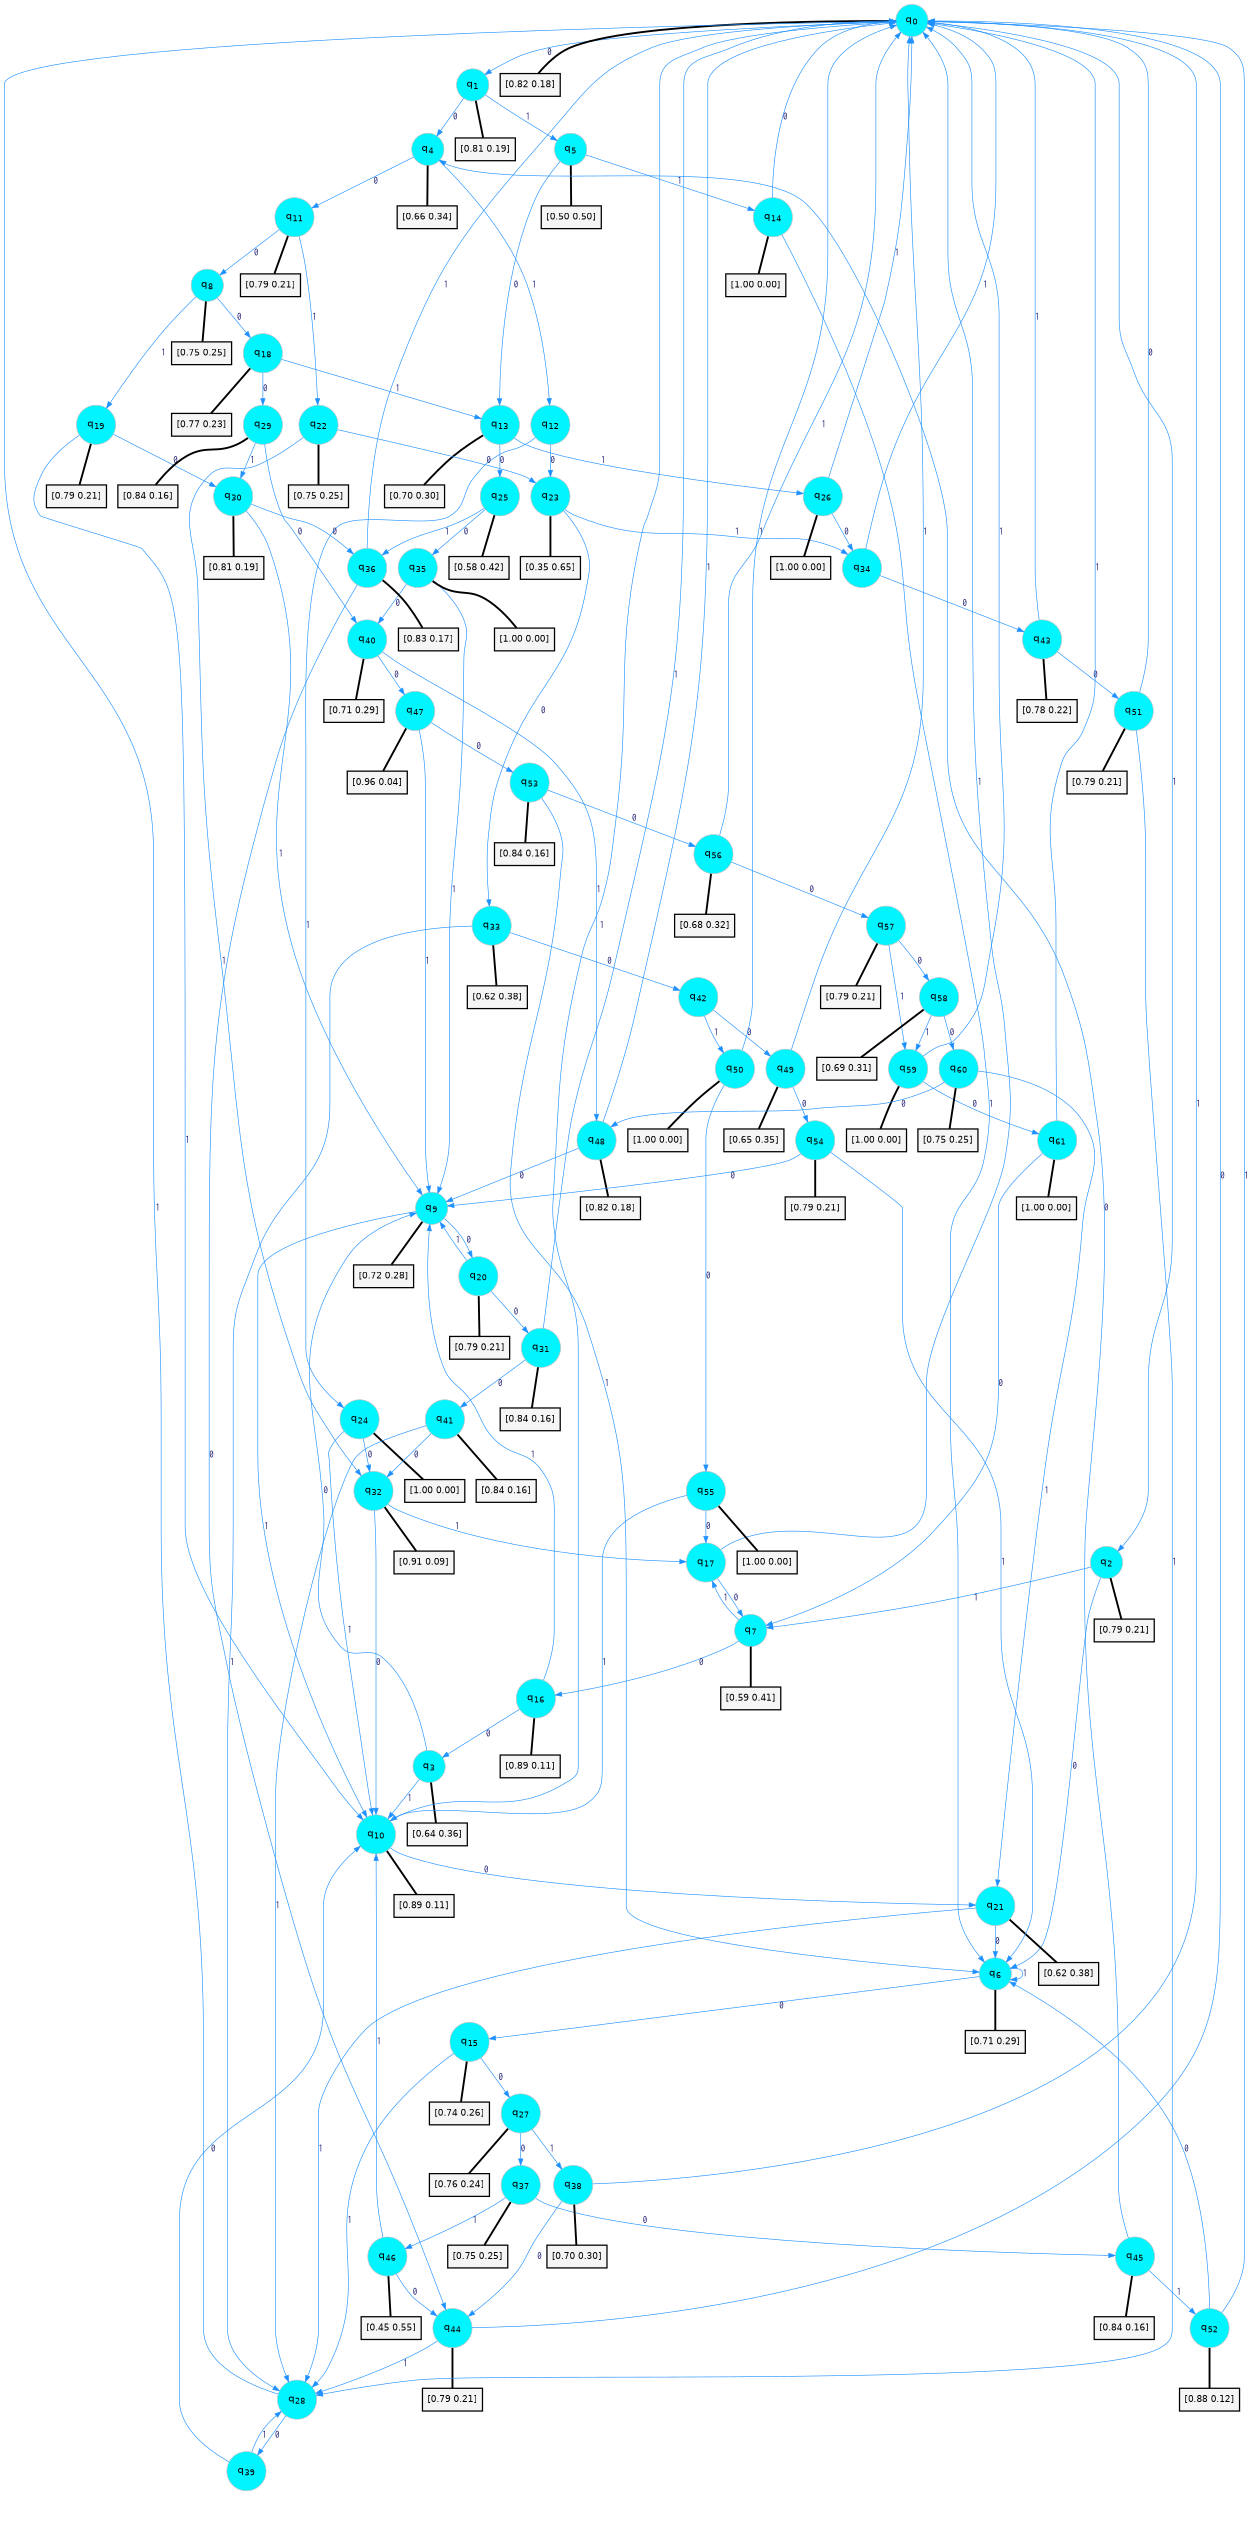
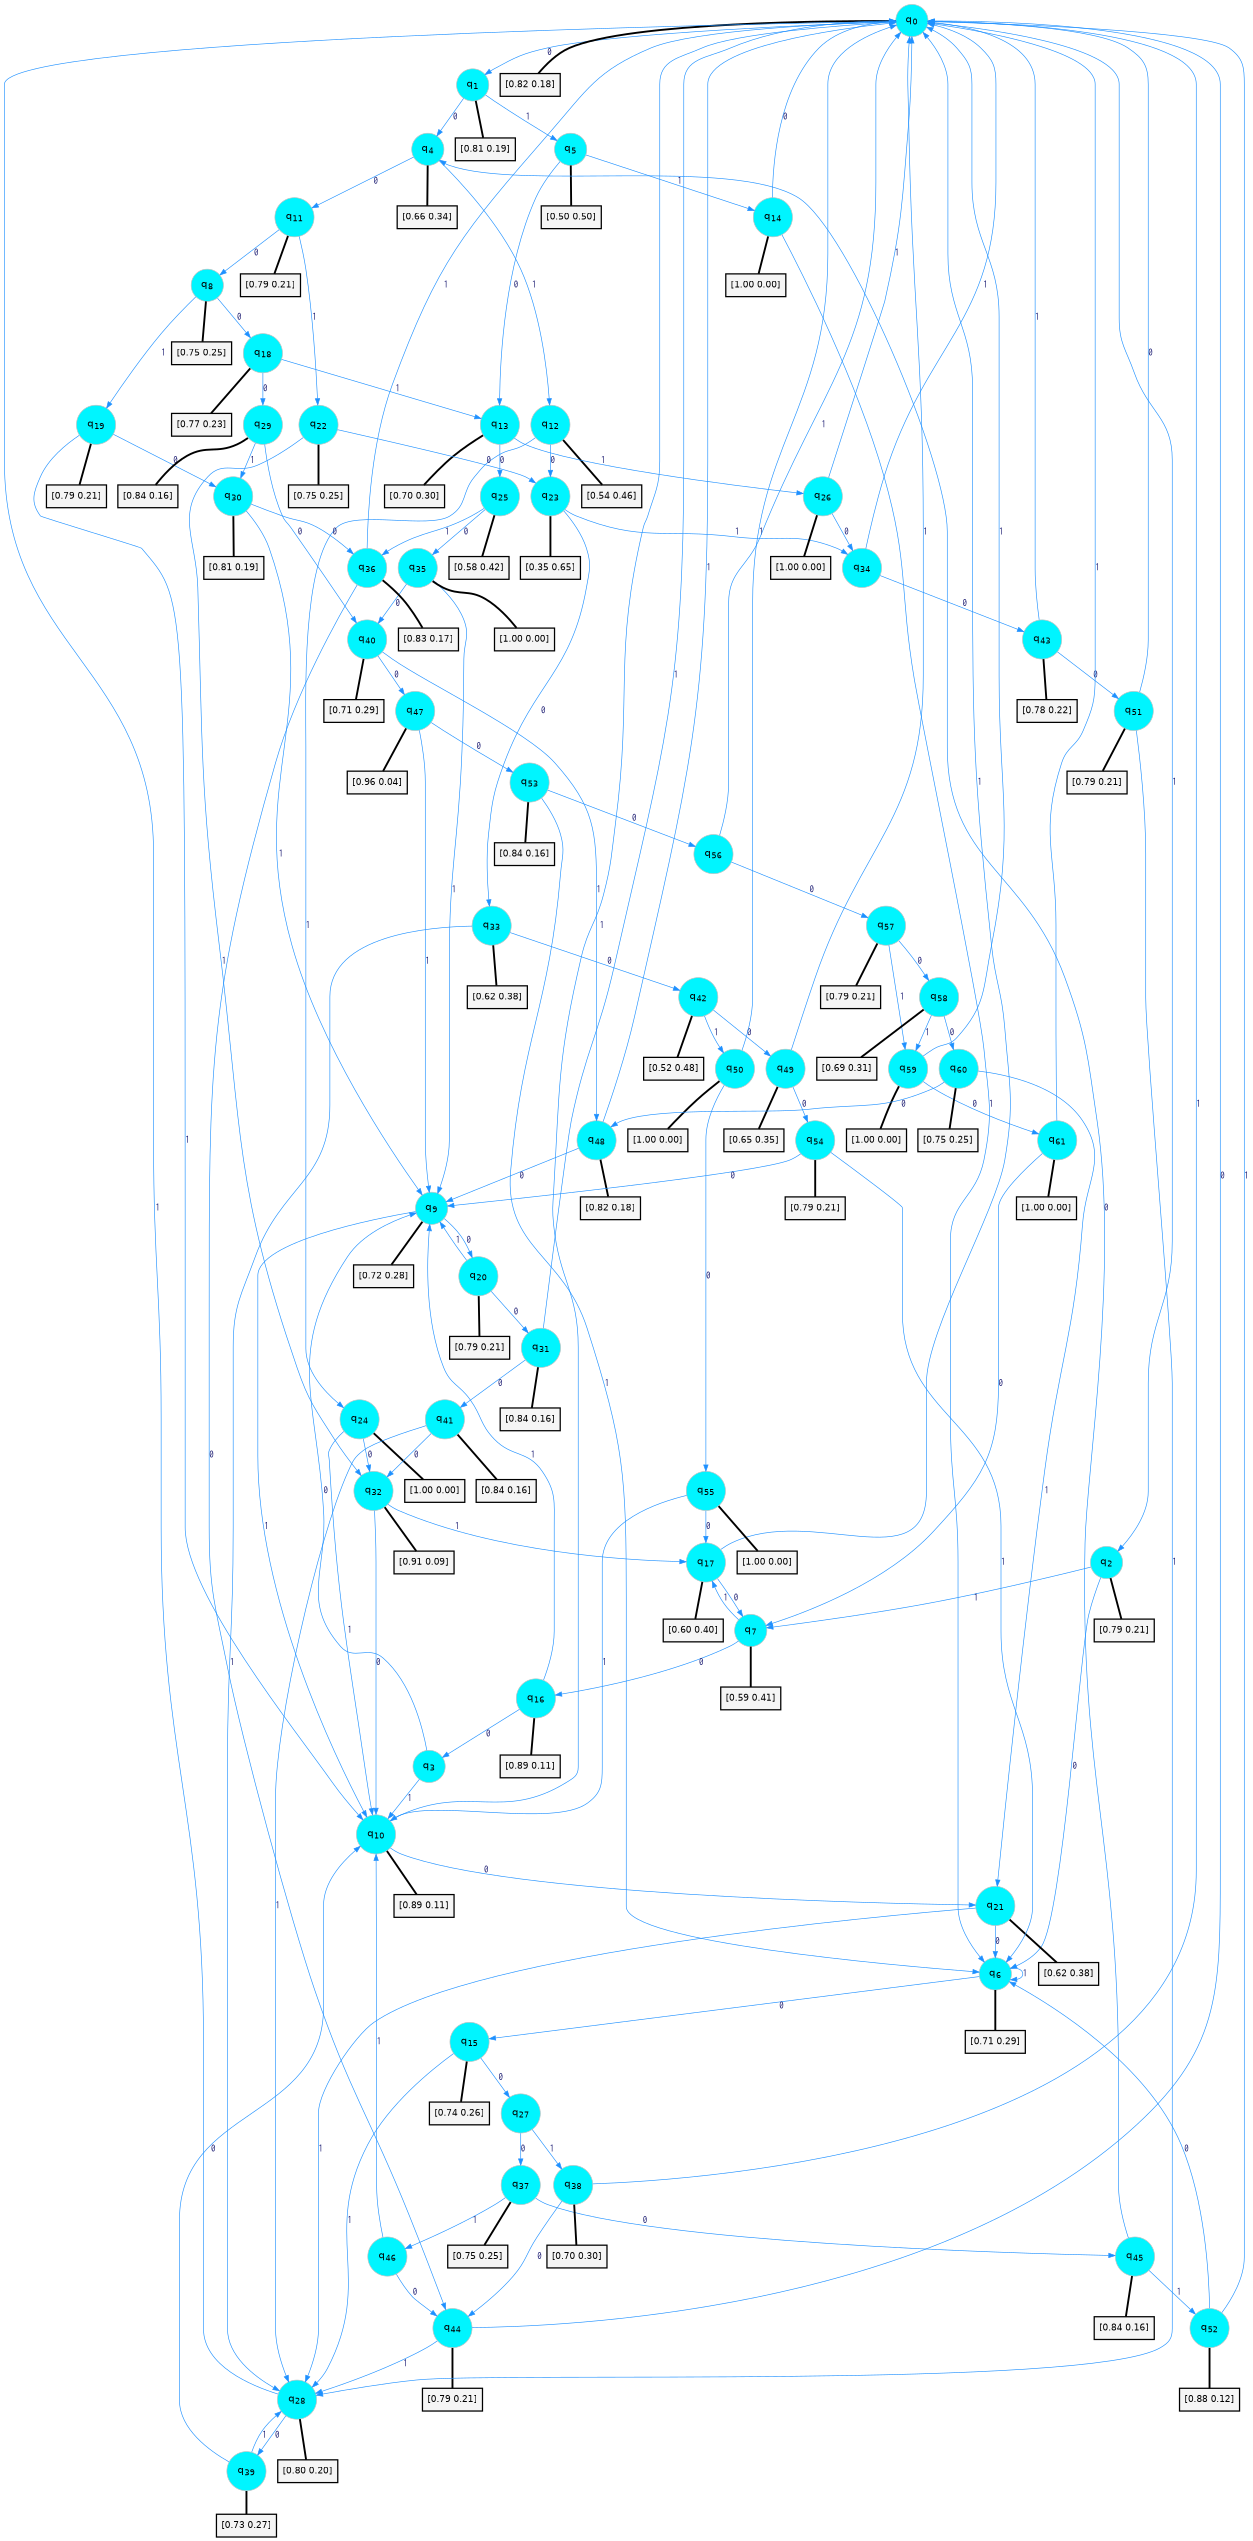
none -> (612, 496)
(705, 926) -> none
none -> (674, 1069)
none -> (693, 1630)
(437, 1834) -> none
(459, 2185) -> none
(391, 2328) -> none
none -> (308, 2471)
none -> (246, 2526)
